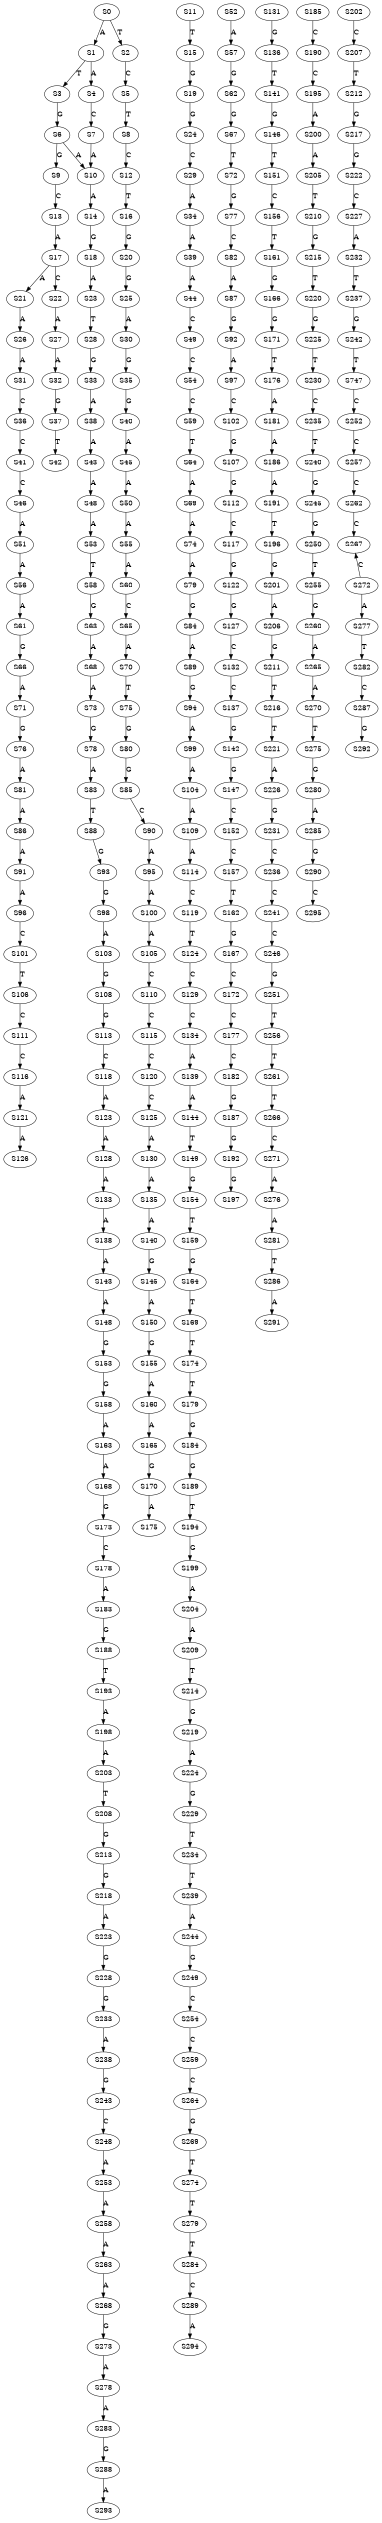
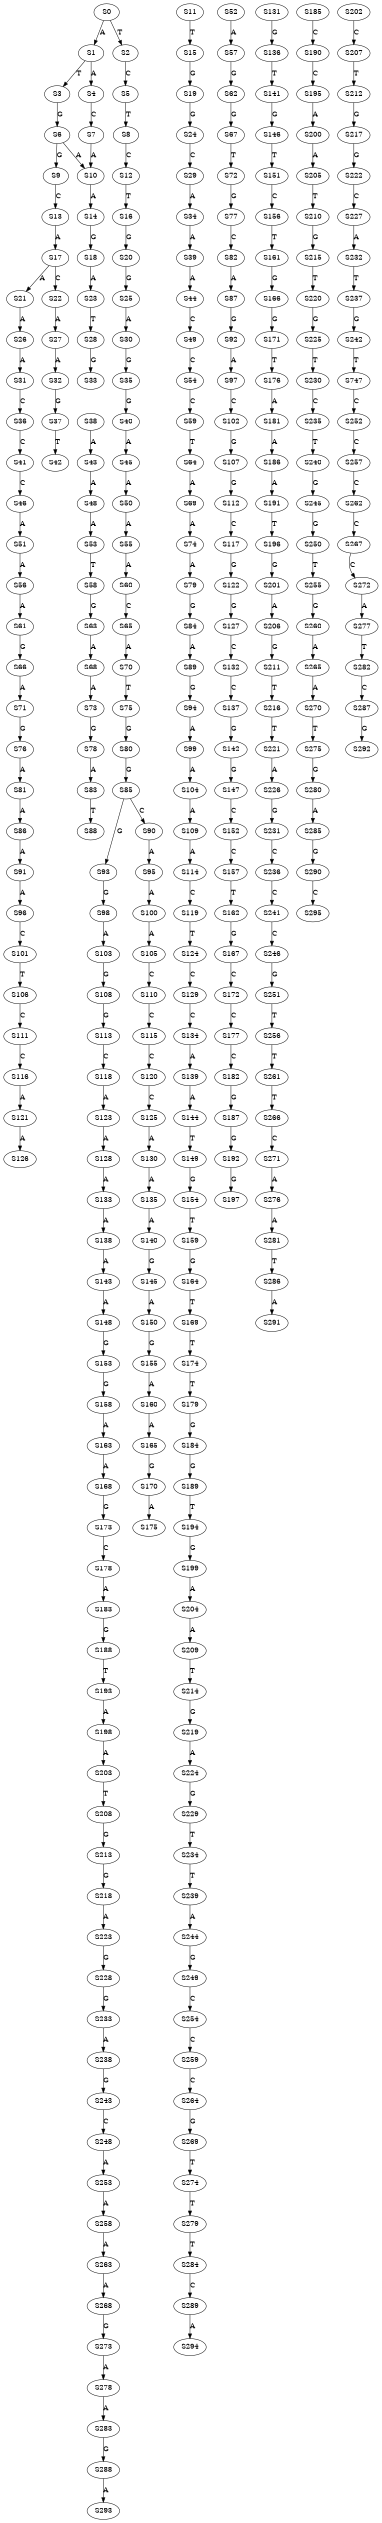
(91, 399) -> none
(358, 568) -> (349, 564)
(96, 850) -> (115, 829)
